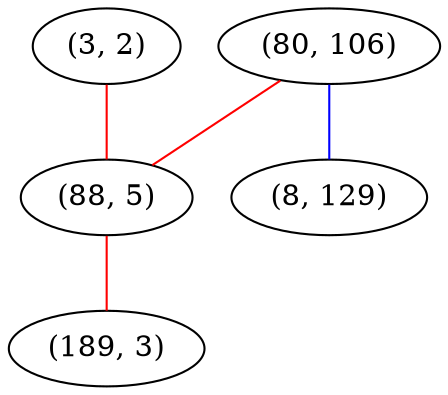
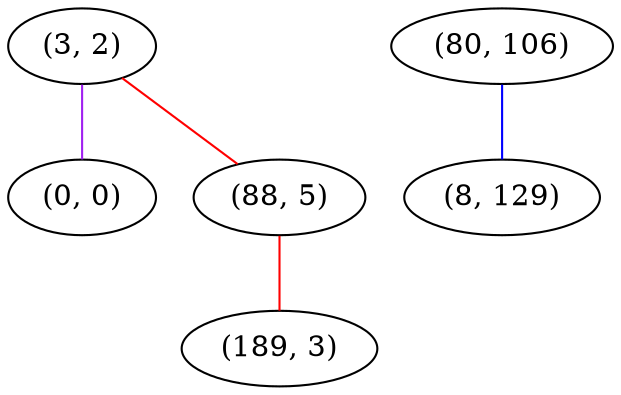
(216, 123) -> none
none -> (82, 197)
